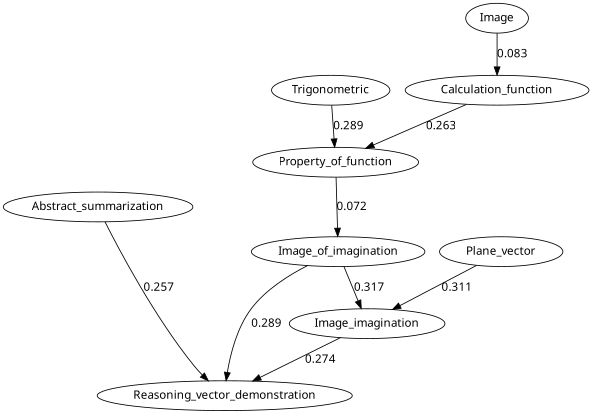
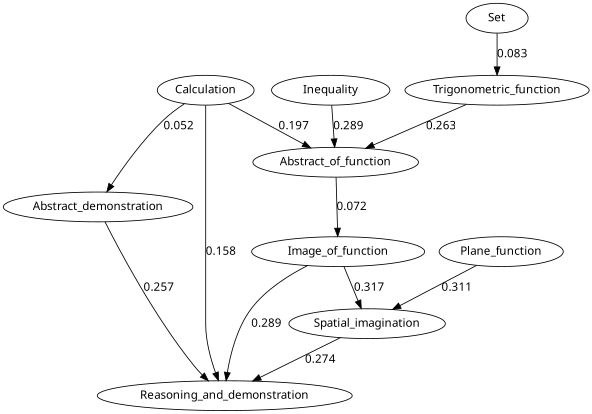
(497, 18) -> (497, 18)
none -> (206, 90)
(331, 90) -> (331, 90)
(497, 90) -> (497, 90)
(336, 162) -> (336, 162)
(98, 207) -> (98, 207)
(338, 252) -> (338, 252)
(501, 252) -> (501, 252)
(367, 324) -> (367, 324)
(225, 396) -> (225, 396)
